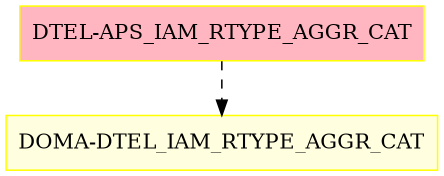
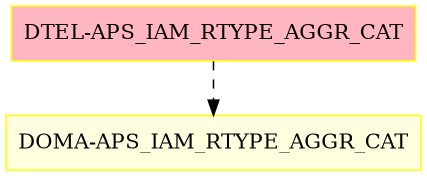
(222, 143) -> (213, 143)
